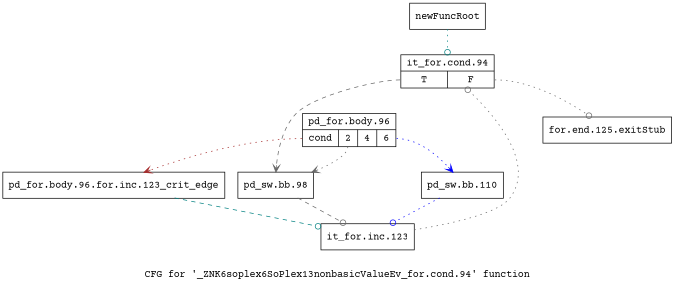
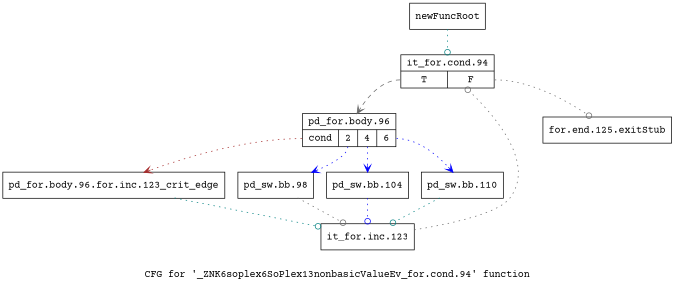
(319, 100) -> (377, 89)
(335, 161) -> (335, 161)
none -> (368, 185)
(319, 210) -> (319, 210)
(418, 210) -> (418, 210)
(245, 212) -> (245, 212)
